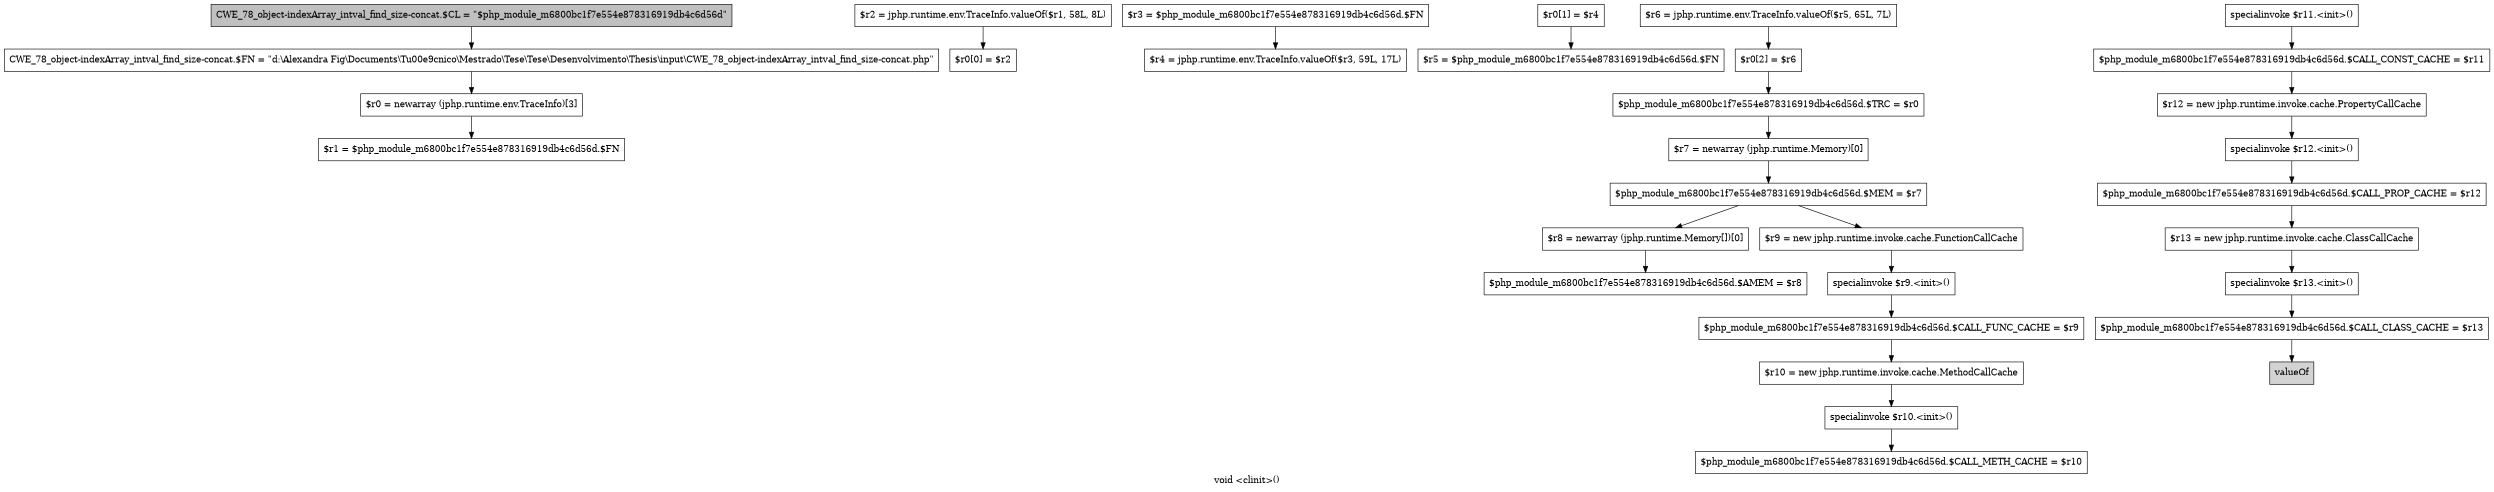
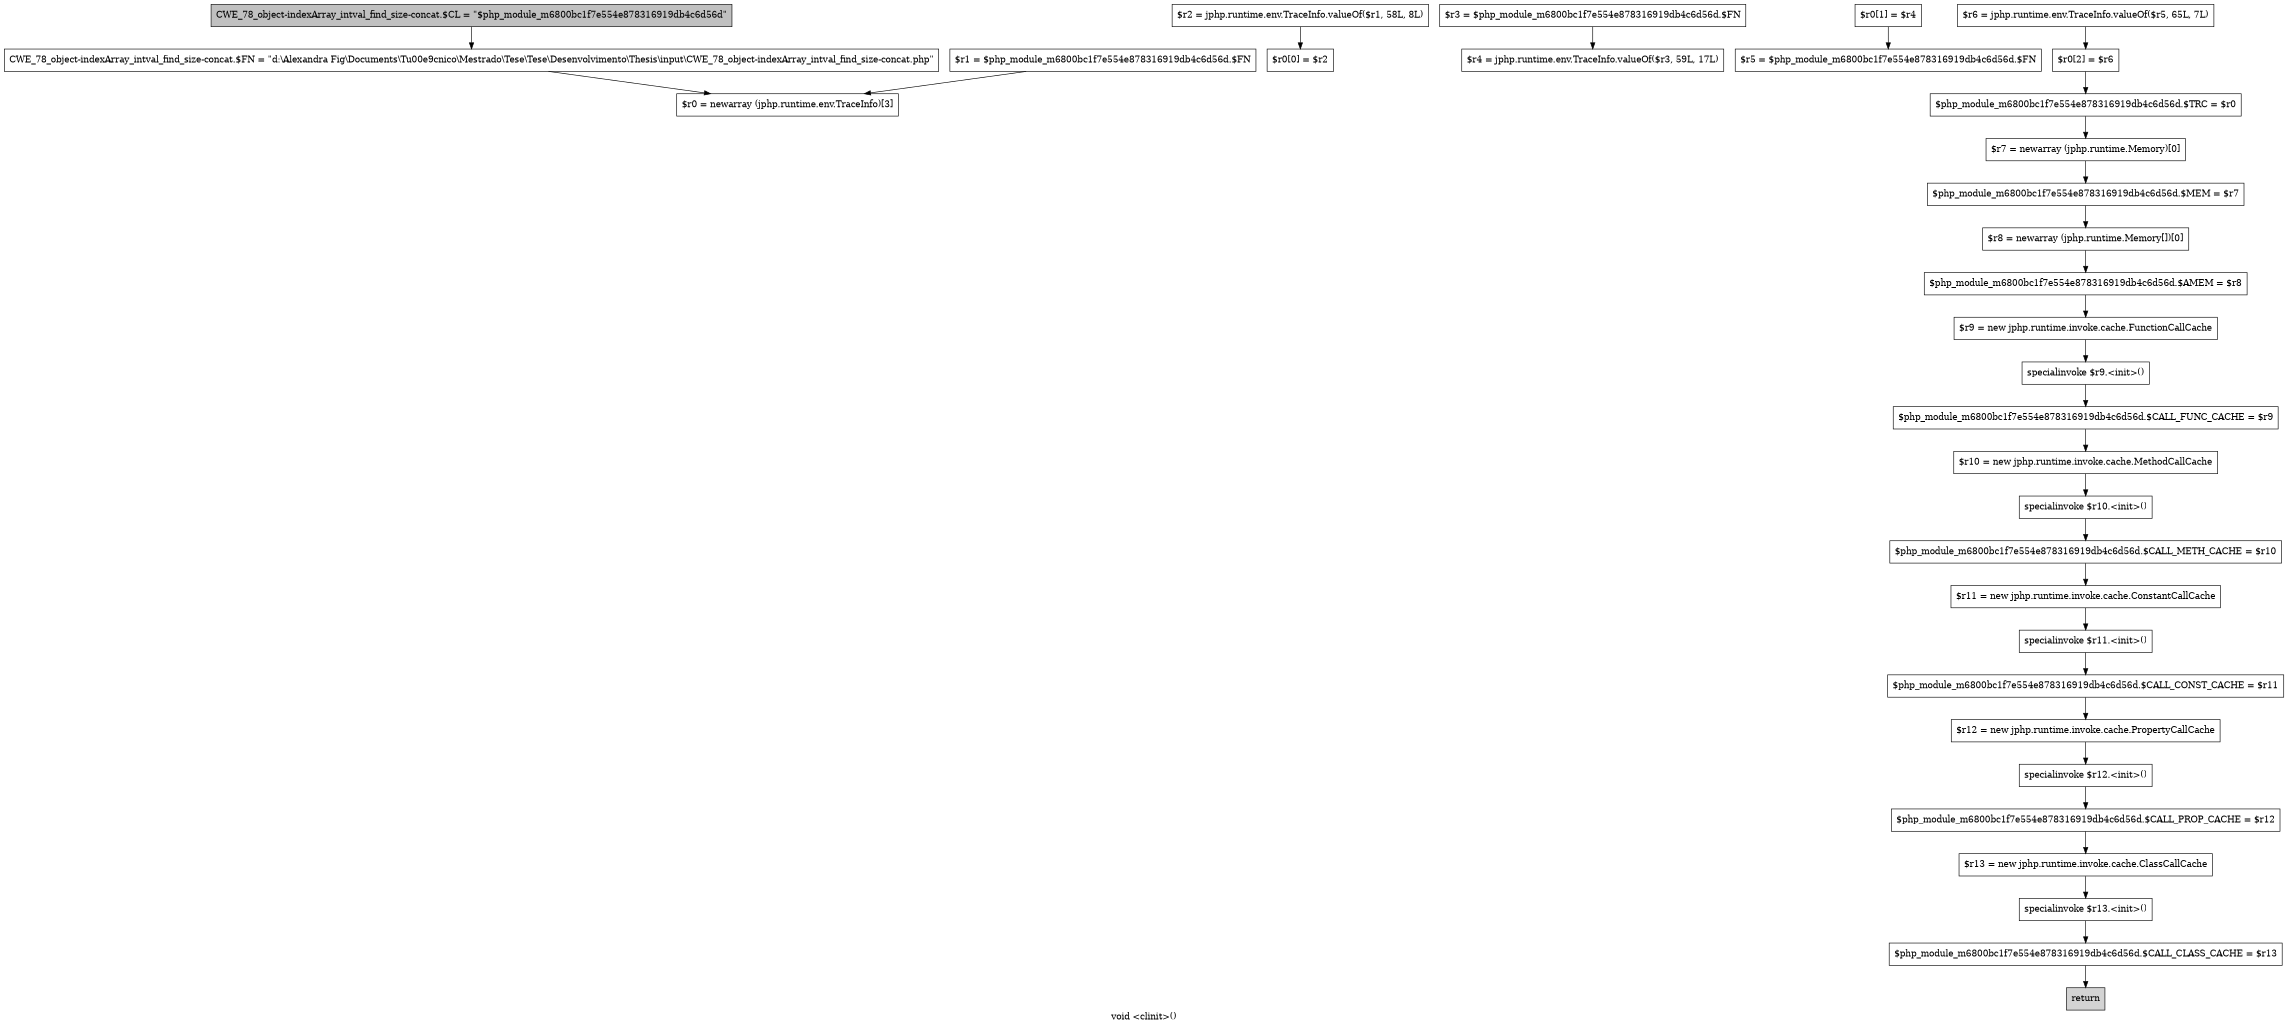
(472, 124) -> (948, 82)
(1827, 216) -> (2086, 303)
(2292, 373) -> (2086, 999)
none -> (2086, 597)
